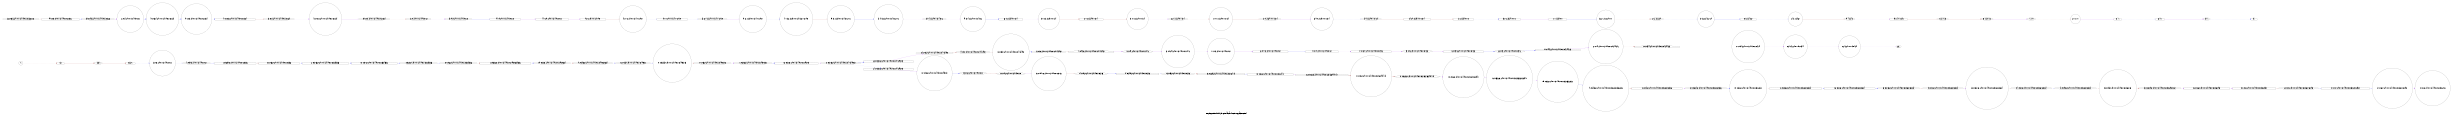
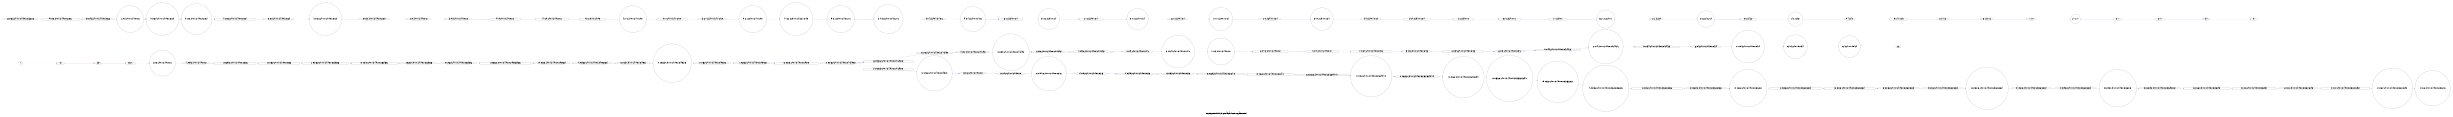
none -> (1706, 47)
